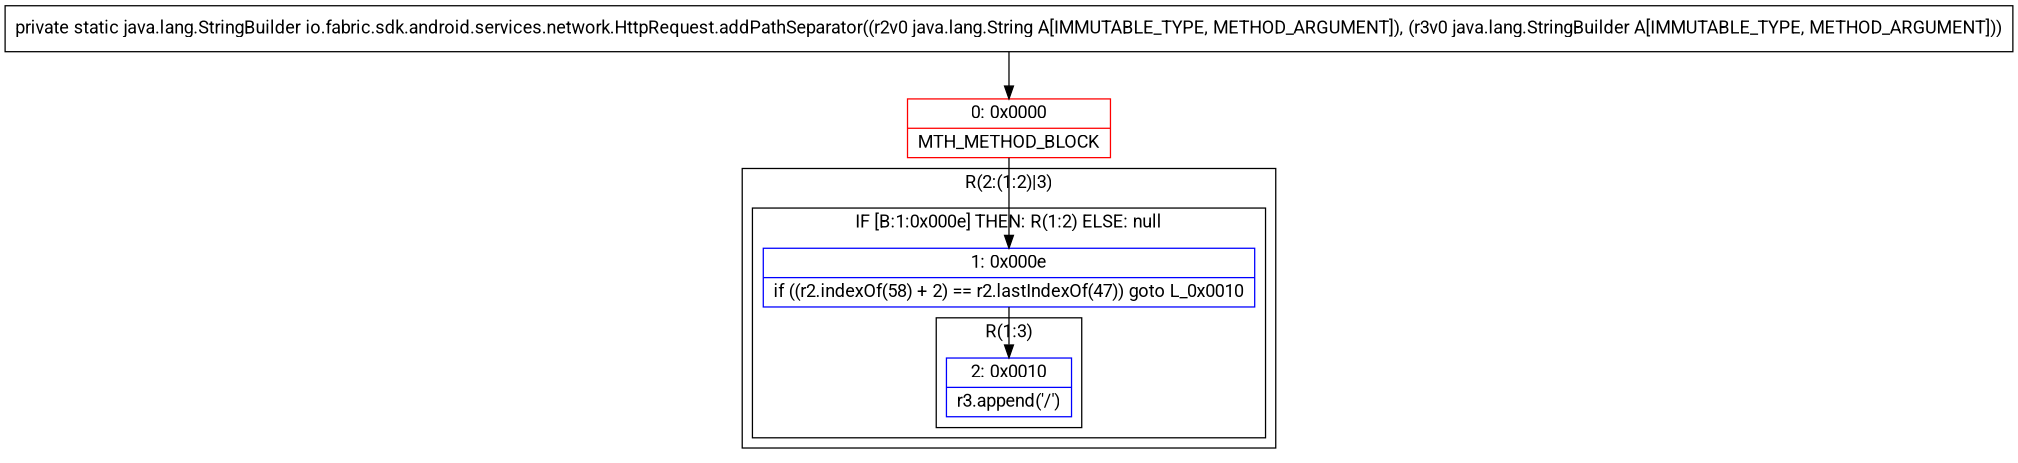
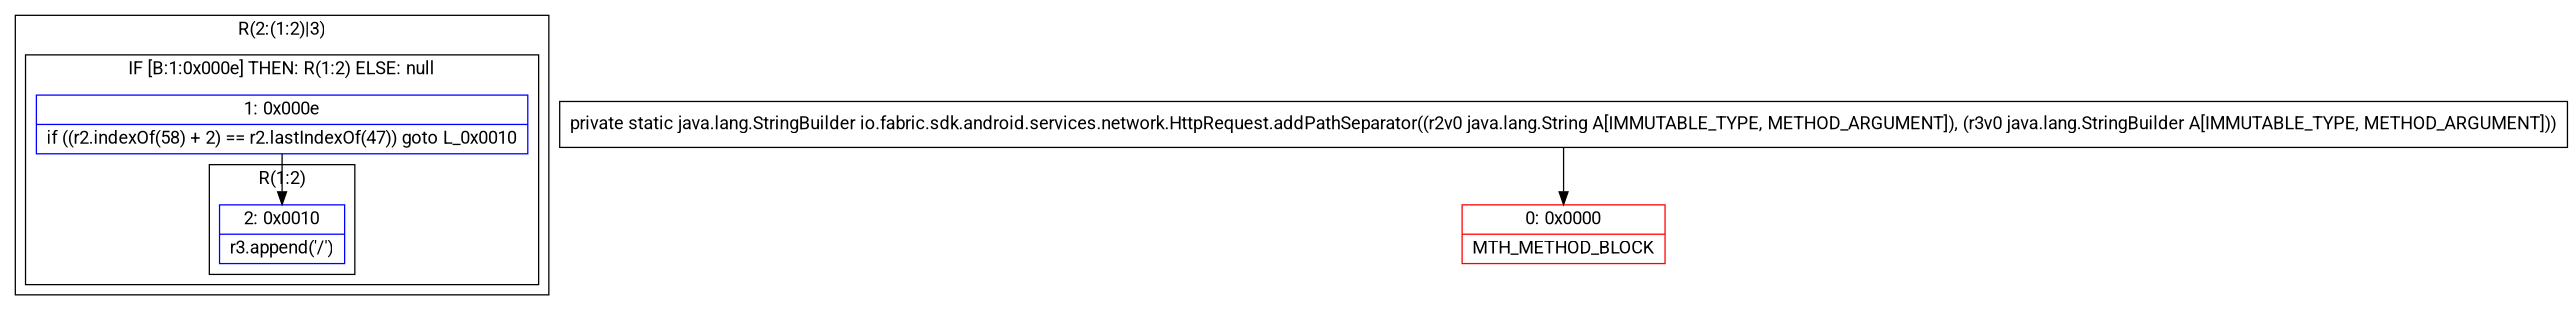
(1009, 196) -> none
(1009, 332) -> (282, 179)
